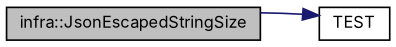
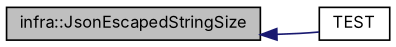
(282, 13) -> (298, 33)
